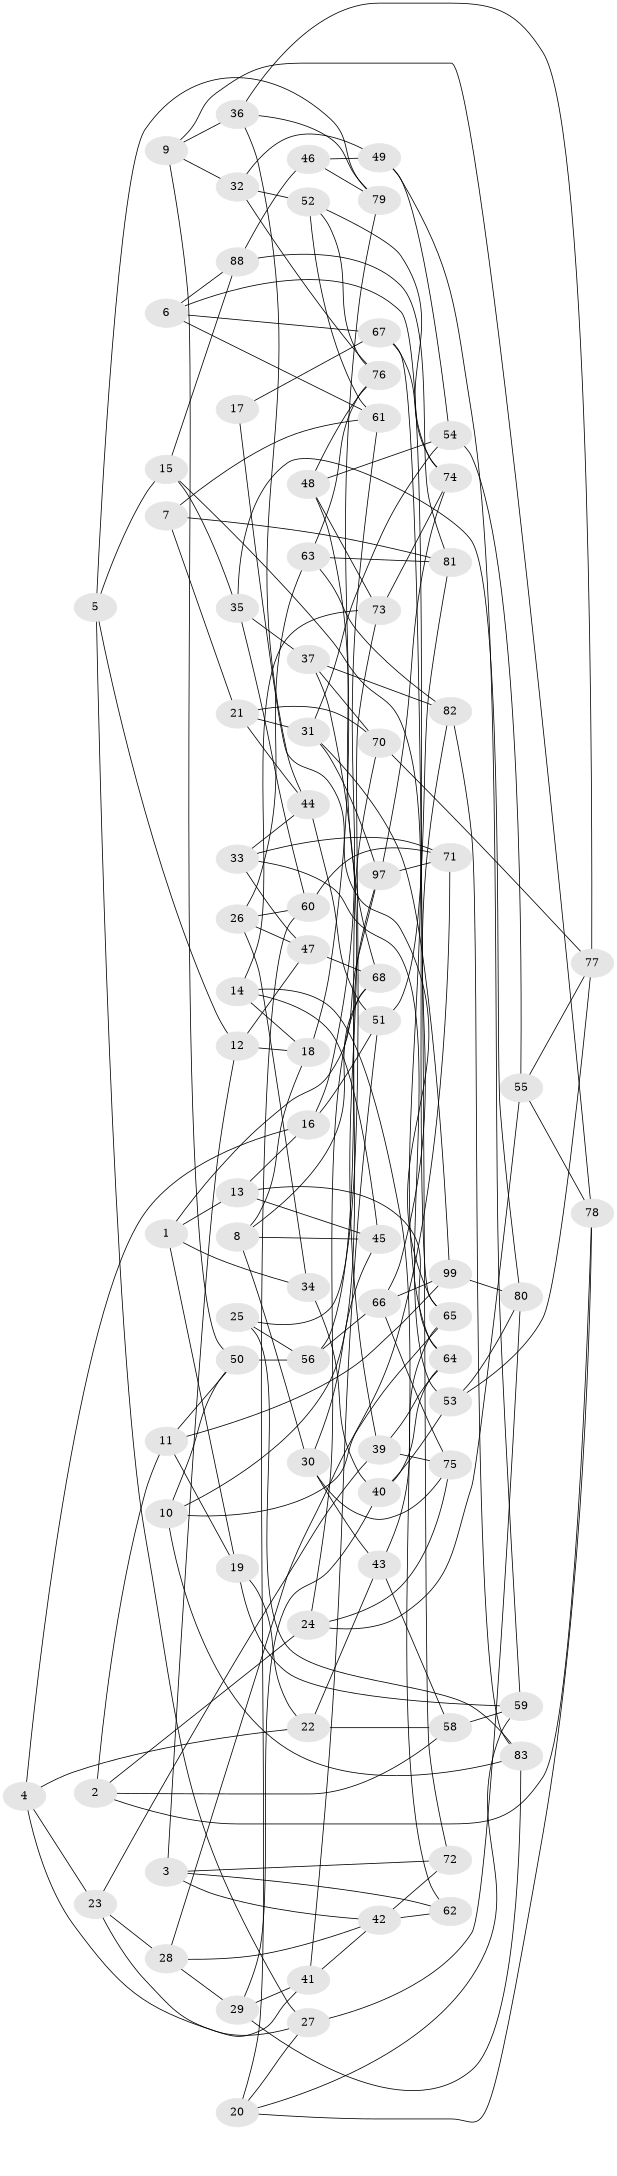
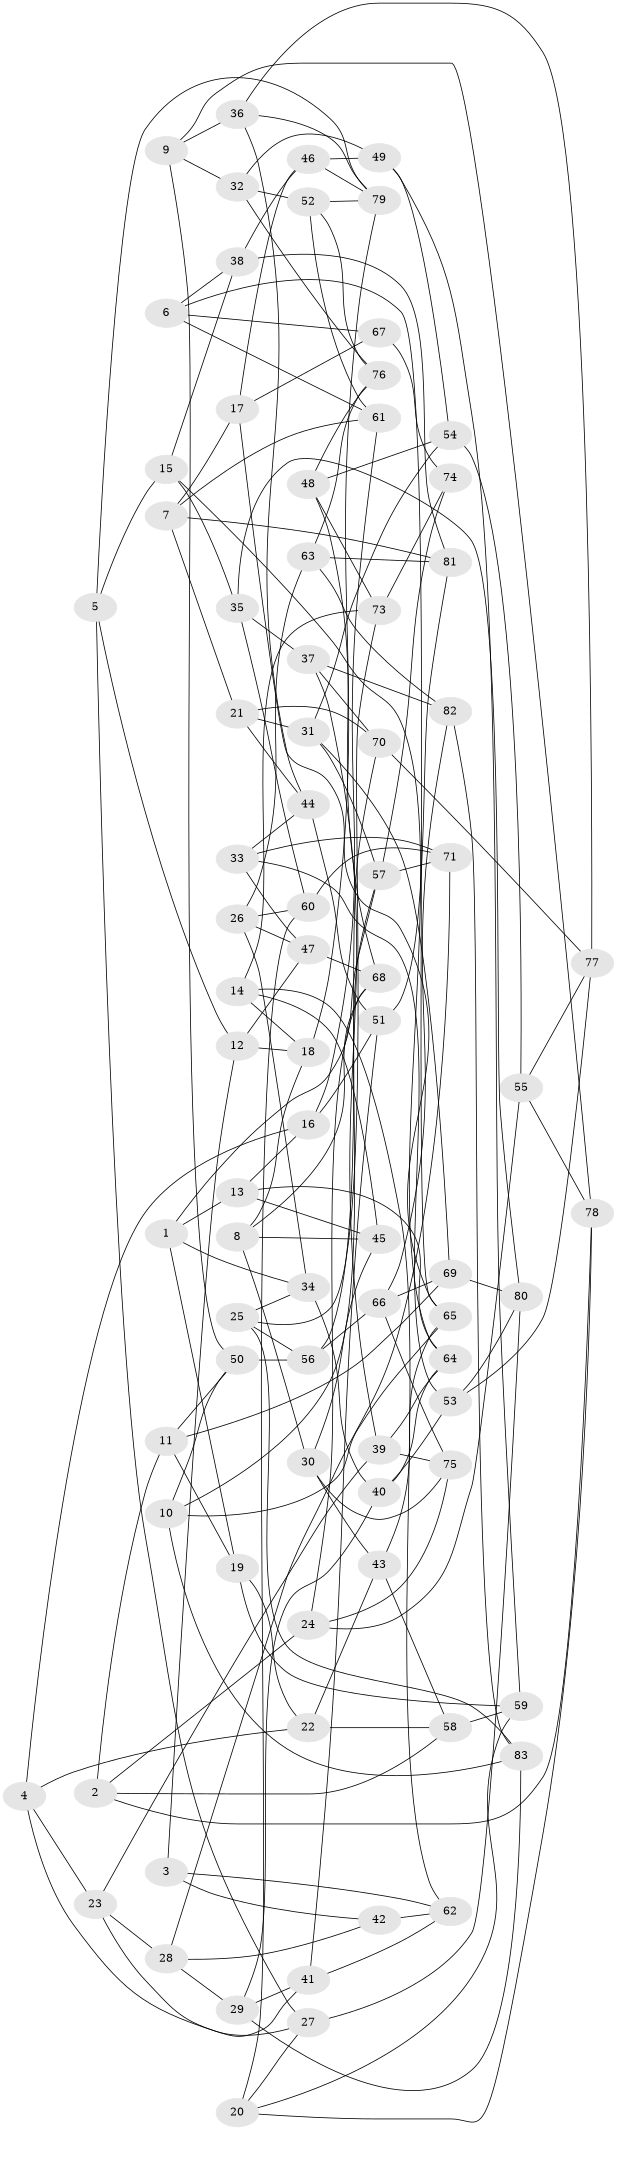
(237, 262) -> (237, 262)
none -> (261, 275)
(421, 318) -> (344, 201)
none -> (205, 464)
(379, 876) -> (379, 876)
(450, 1274) -> (450, 1274)
none -> (273, 1302)
(450, 1860) -> none
(344, 1950) -> (383, 1950)
